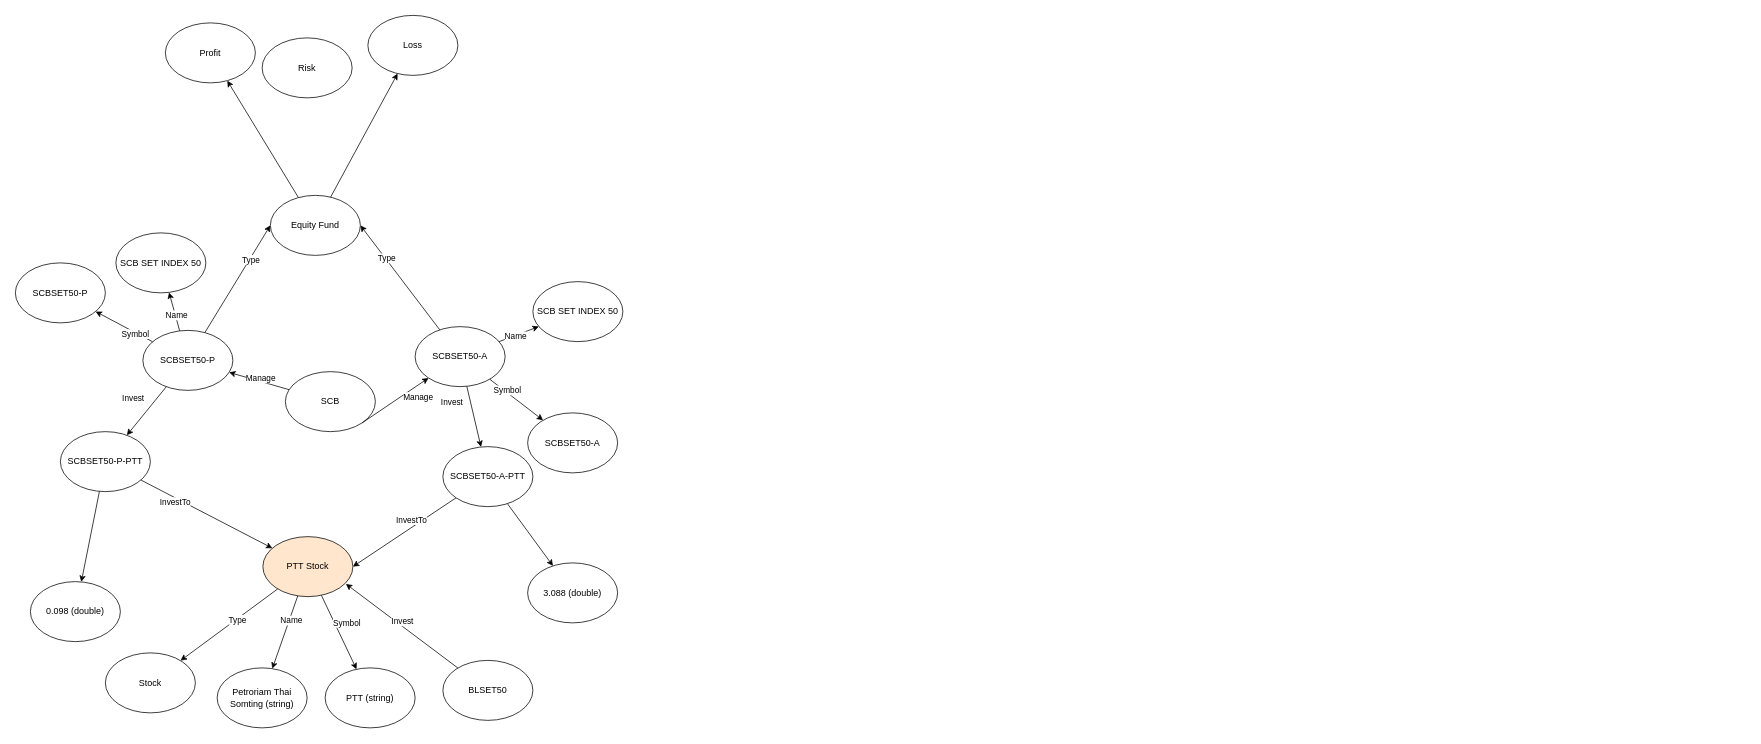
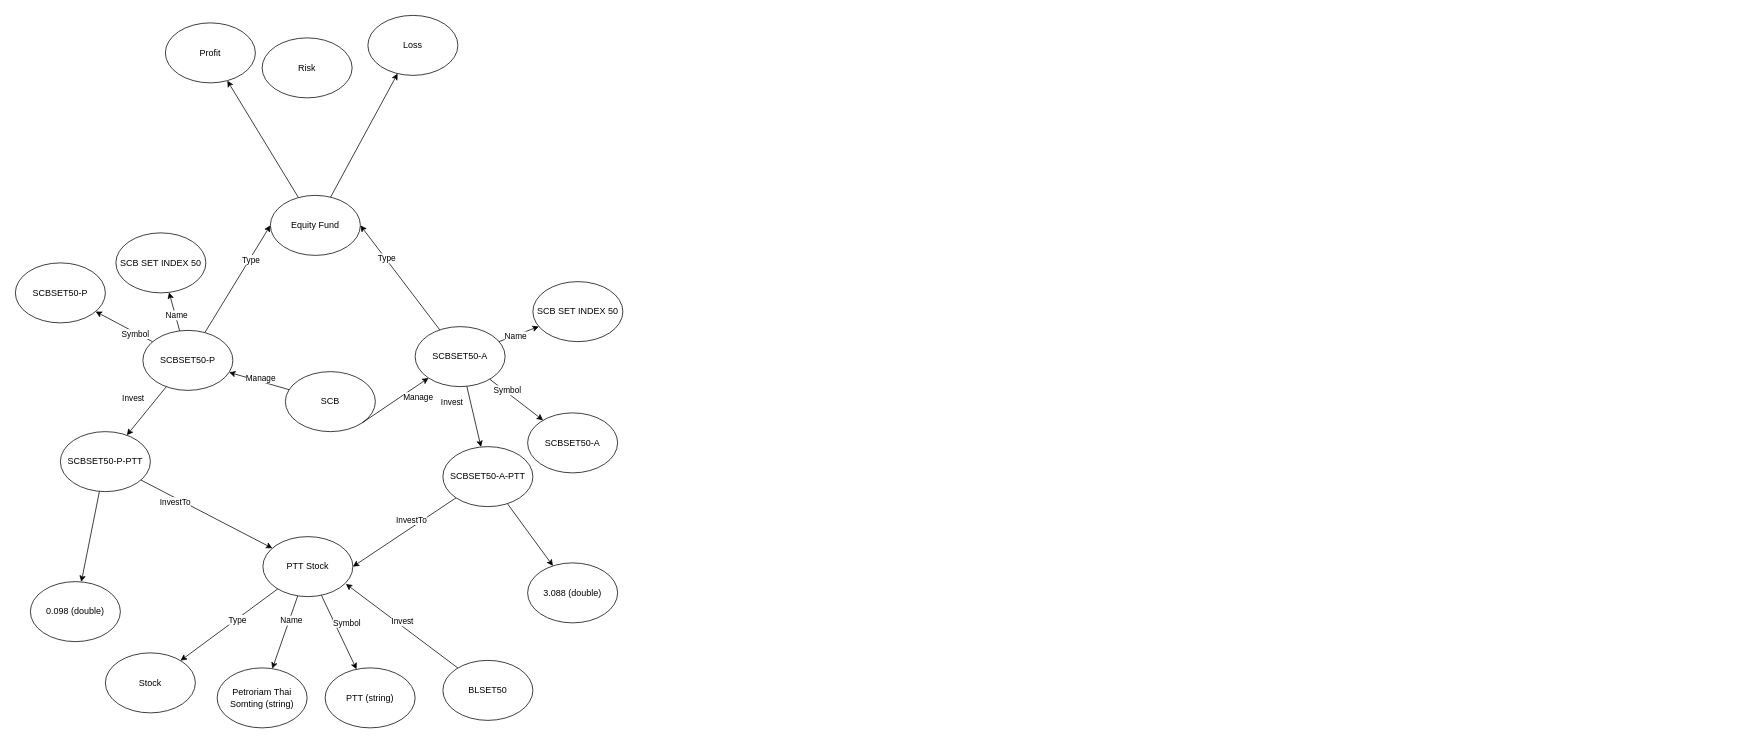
(308, 567) -> (308, 567)
